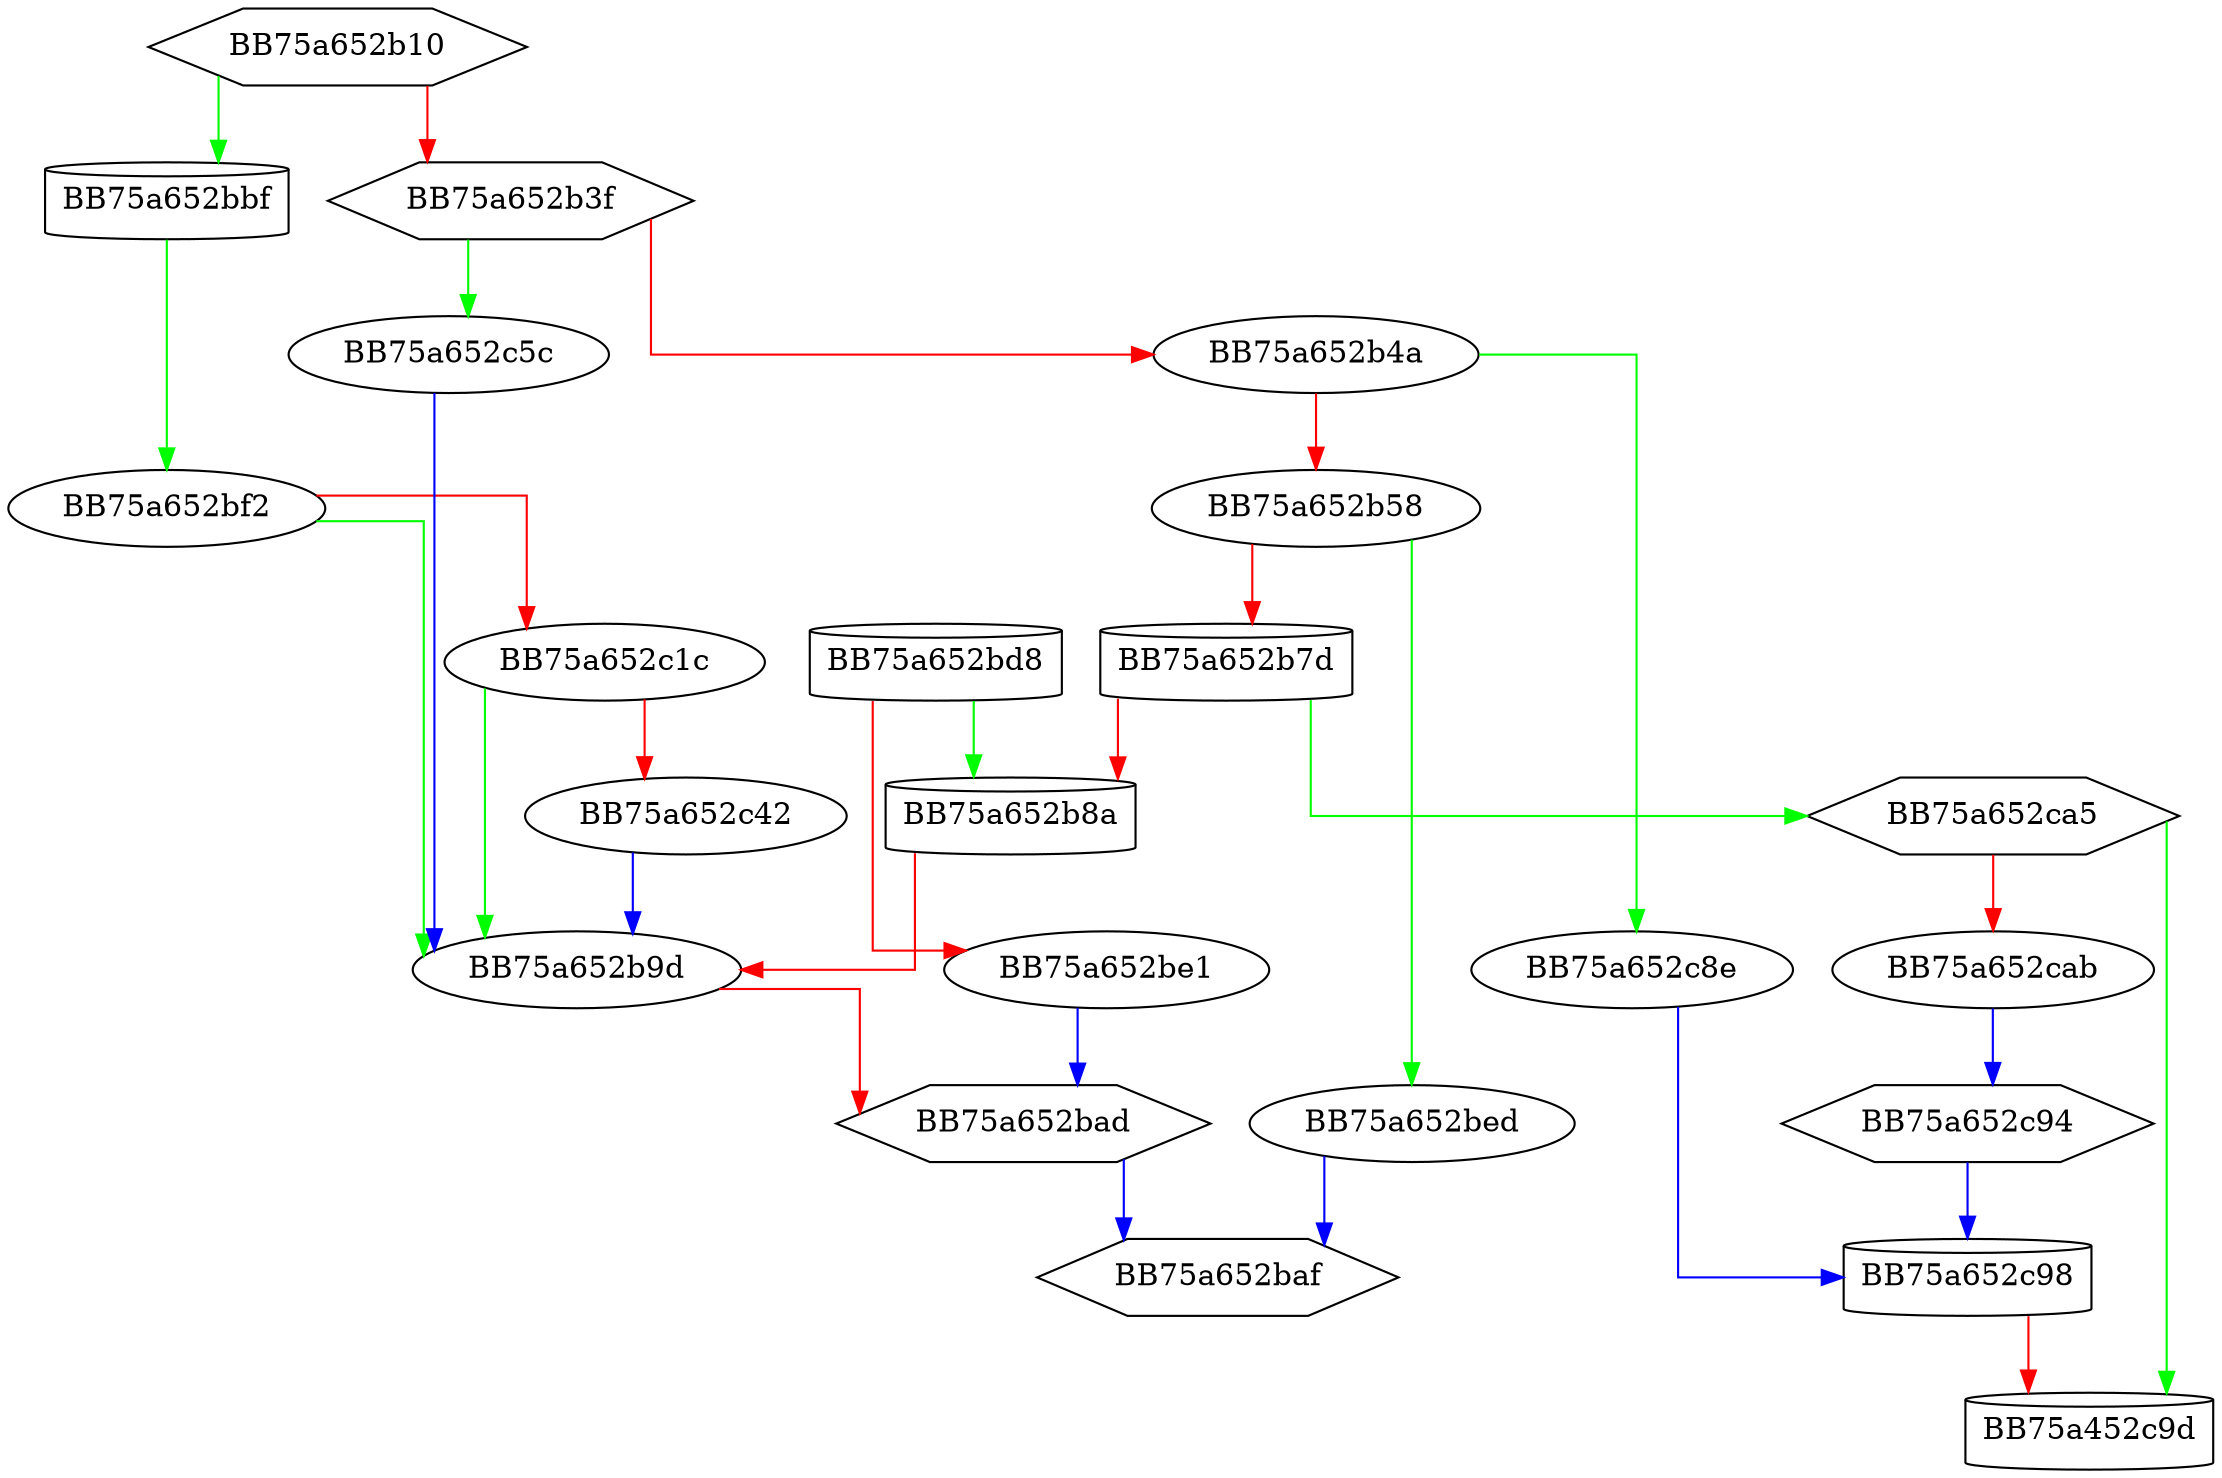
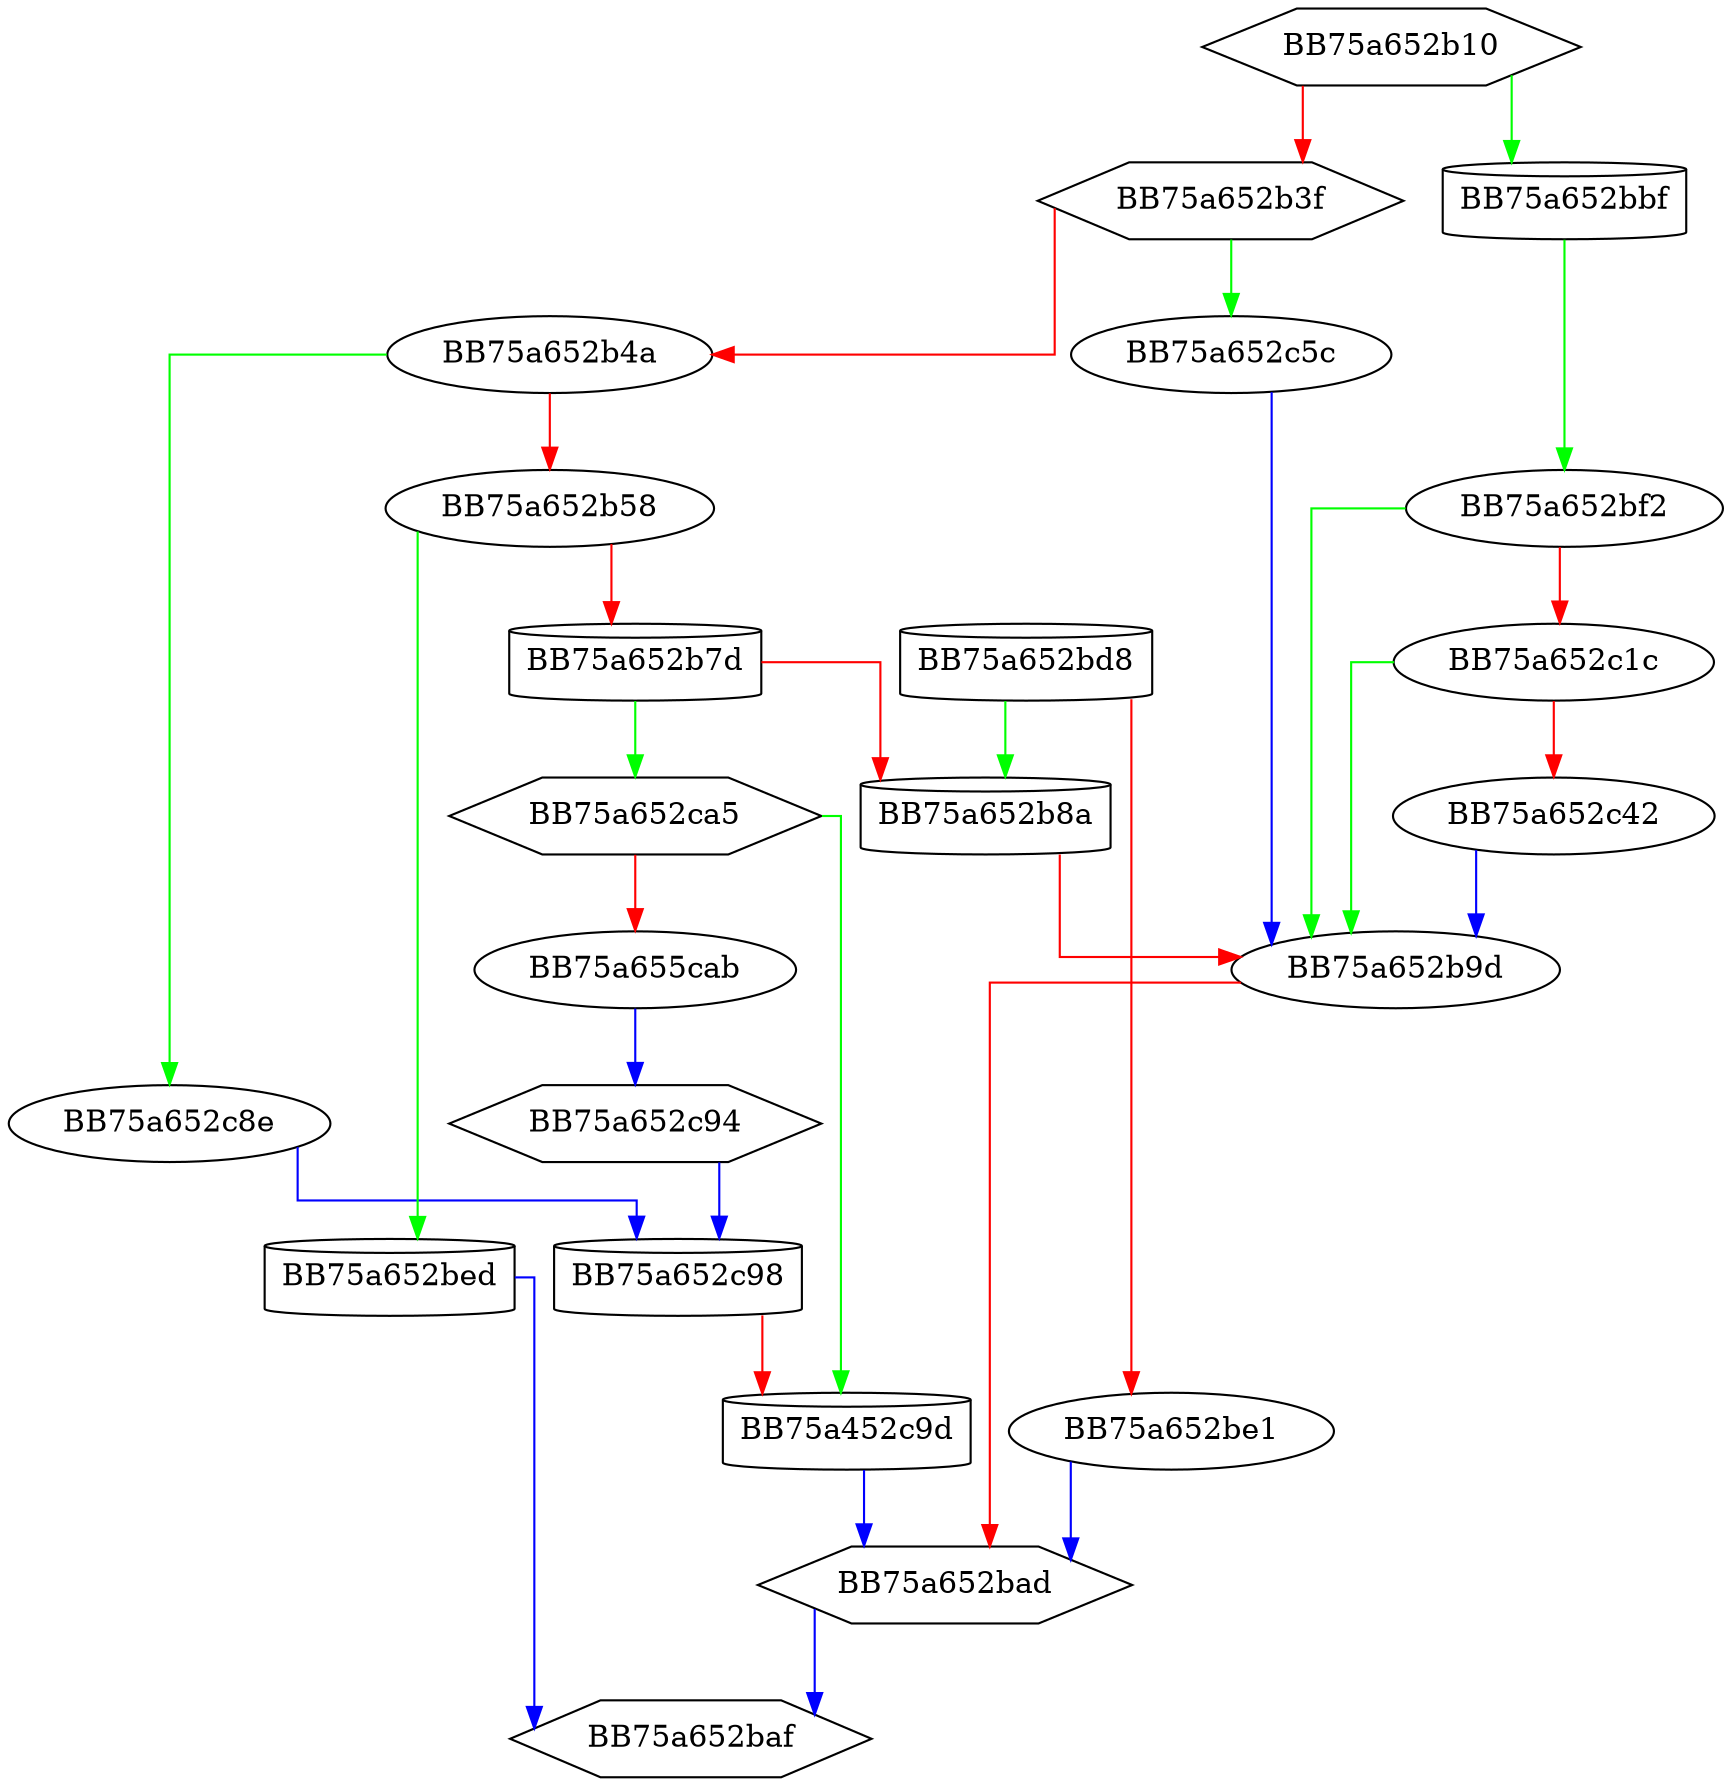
(1993, 970) -> (635, 970)
(1412, 1124) -> (390, 1277)
none -> (864, 1497)
